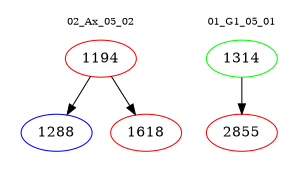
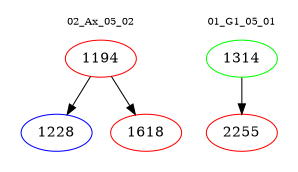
(57, 133) -> (57, 133)
(242, 133) -> (242, 133)
